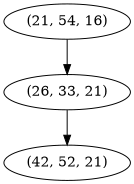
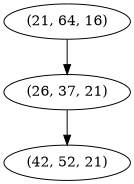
(67, 22) -> (67, 22)
(67, 92) -> (67, 92)
